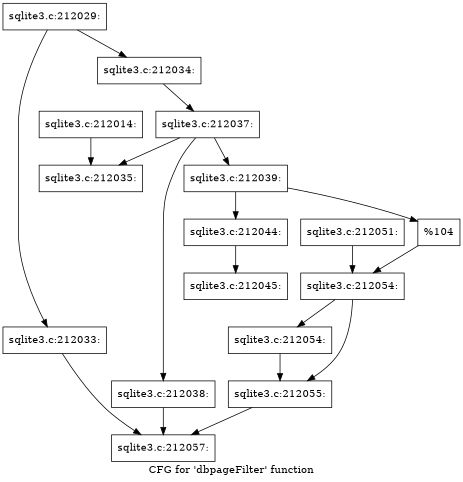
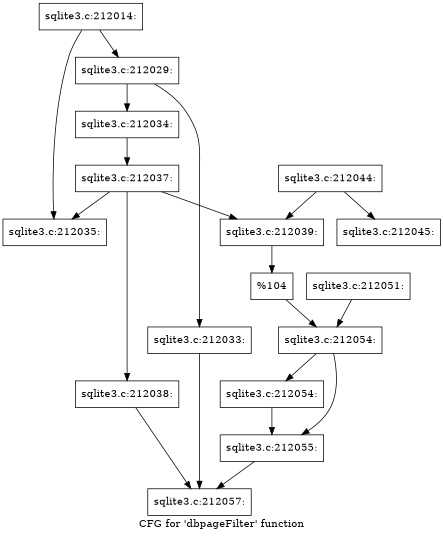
none -> (107, 41)
(236, 202) -> (304, 203)
